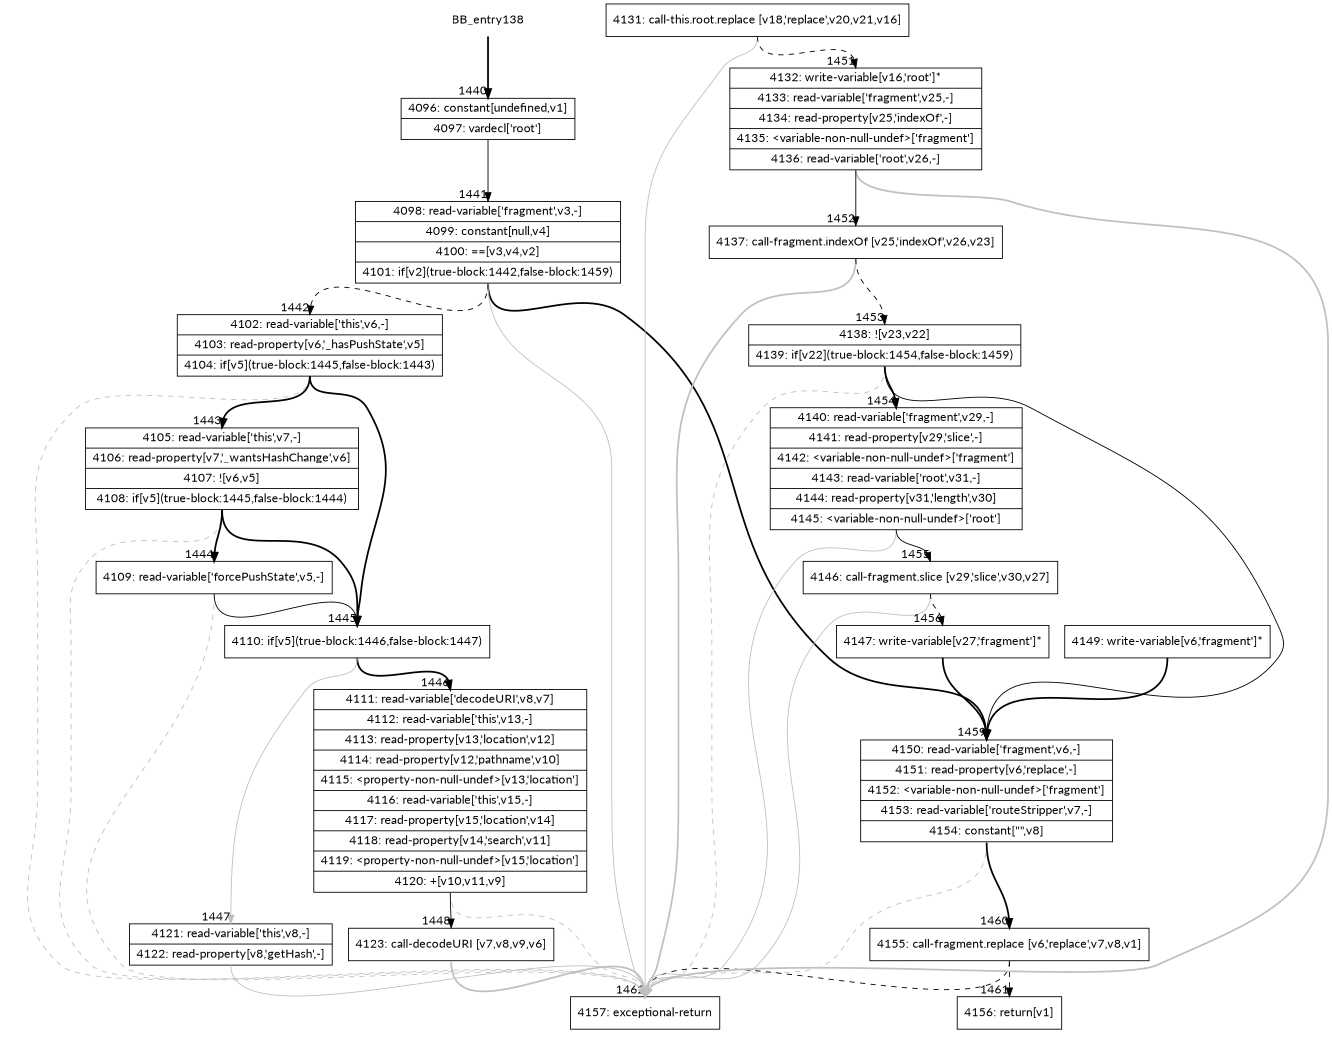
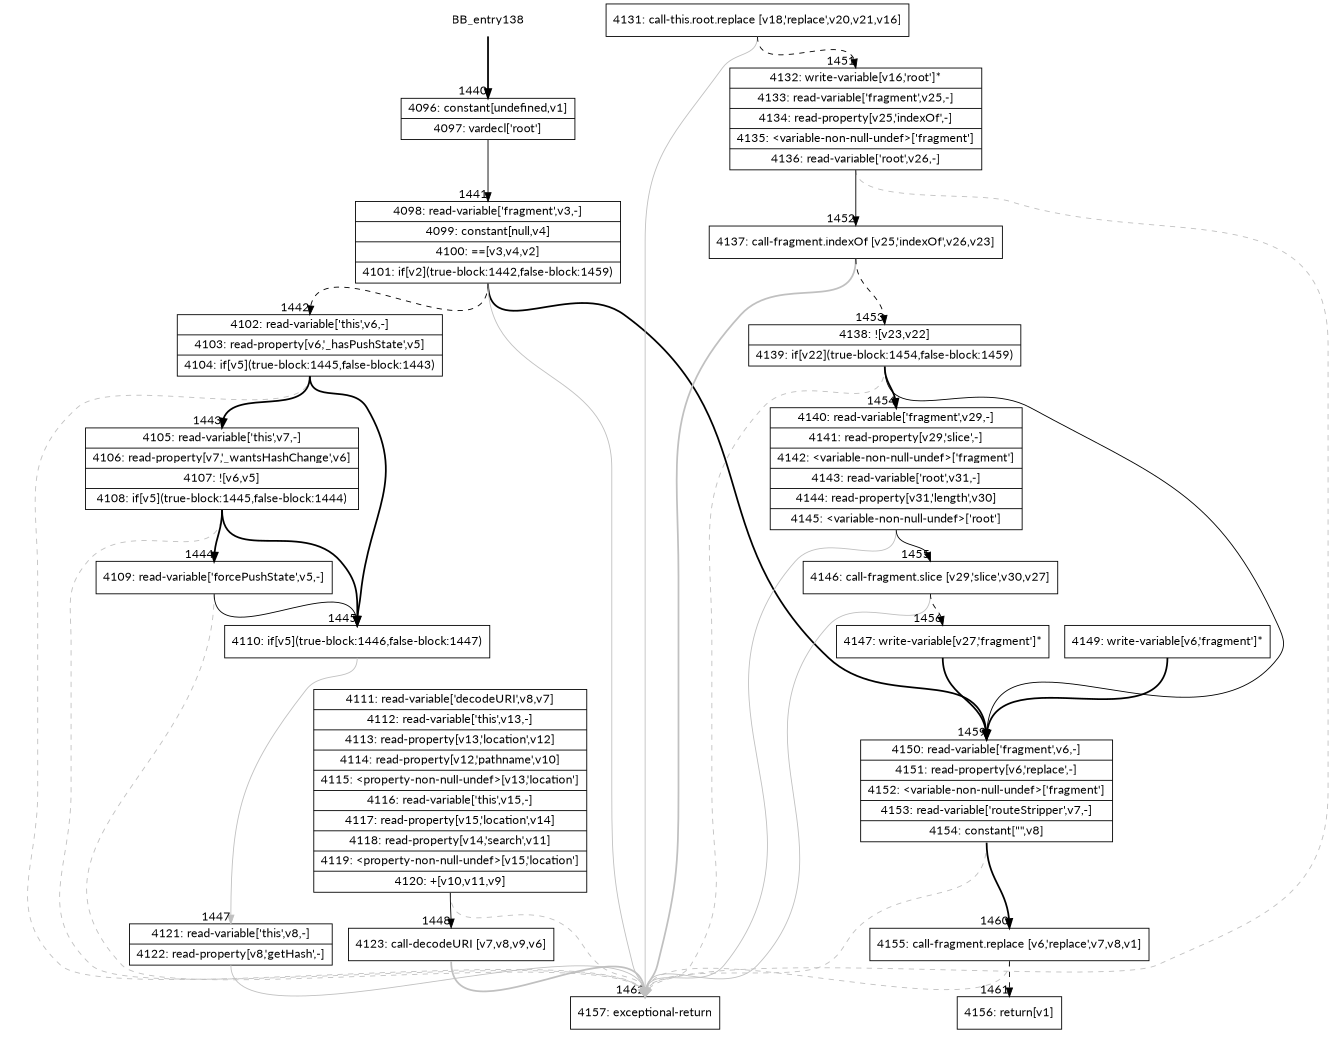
(399, 674) -> none
(1328, 680) -> (1328, 680)
(832, 980) -> (832, 980)
